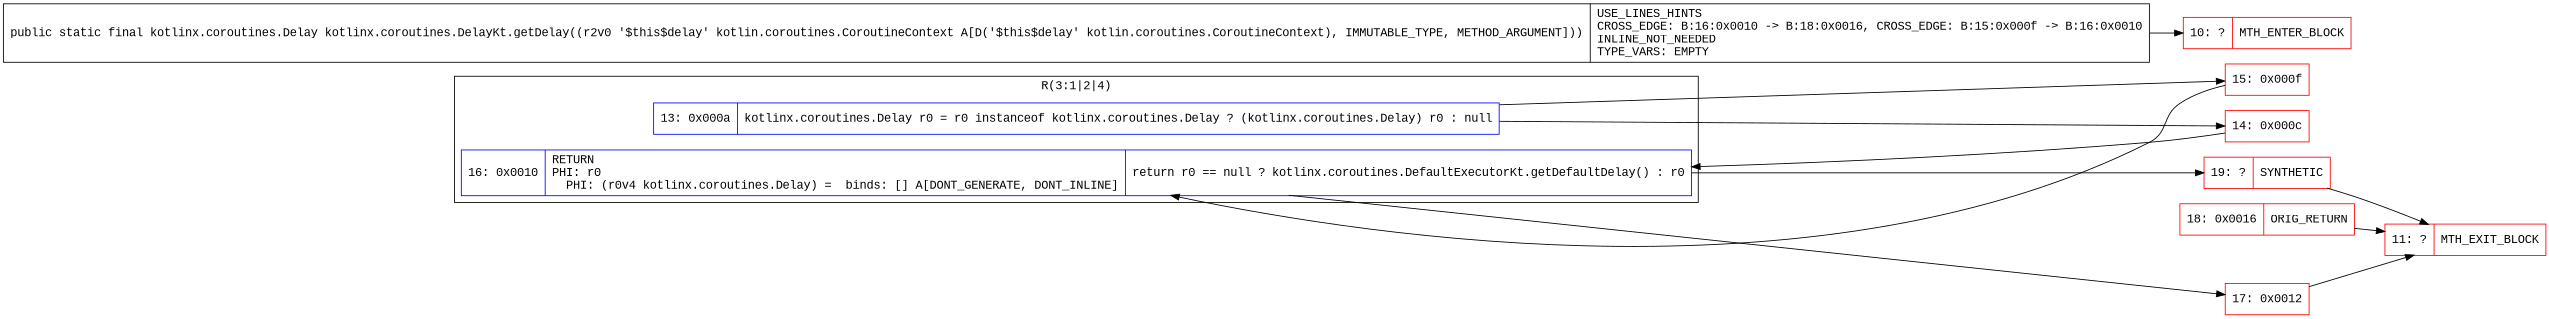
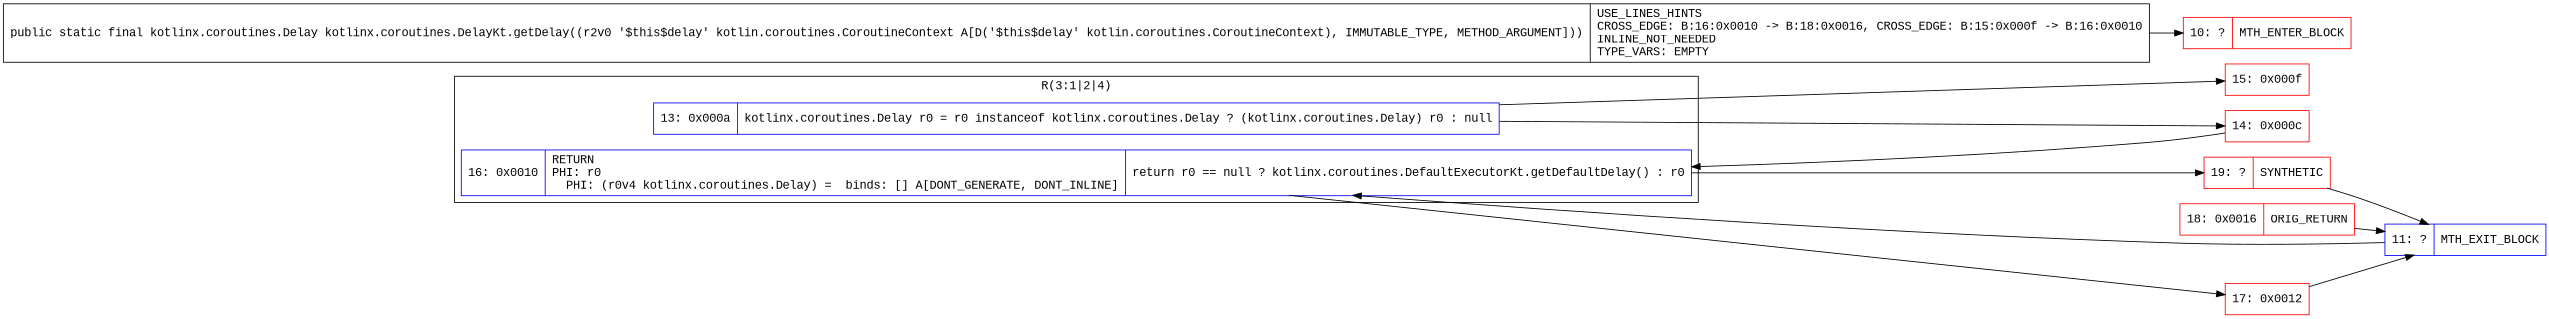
(2465, 240) -> (2465, 240)
(1692, 244) -> (1873, 230)
